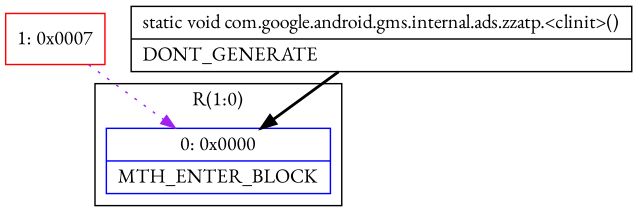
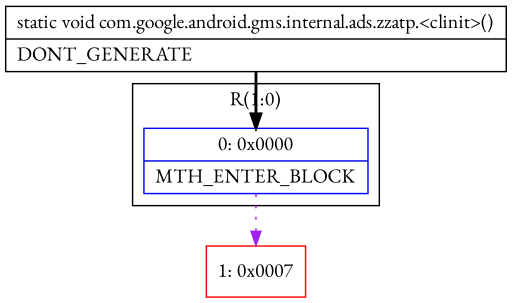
(128, 93) -> (256, 214)
